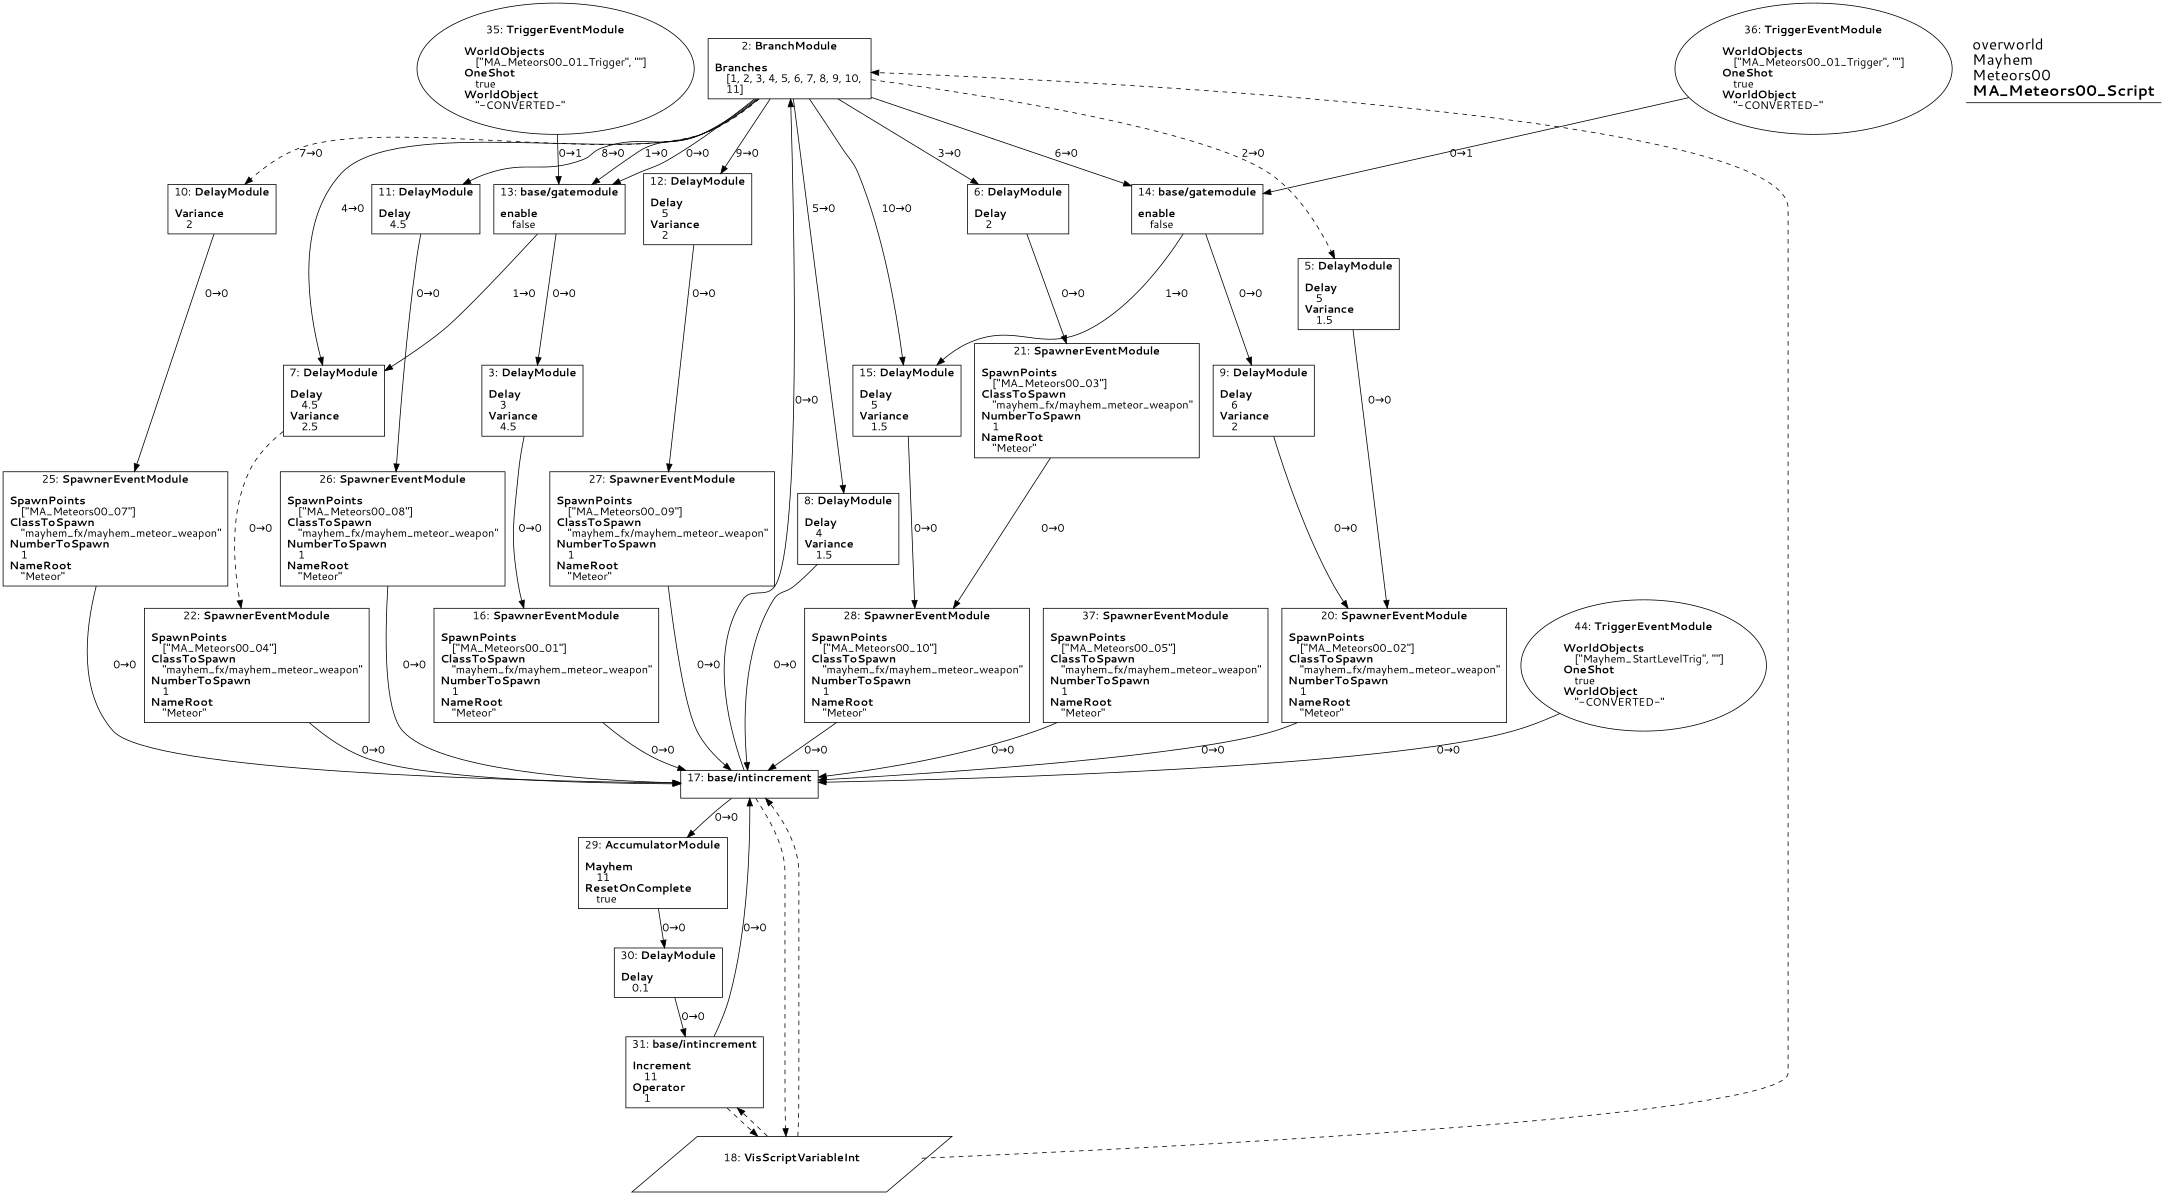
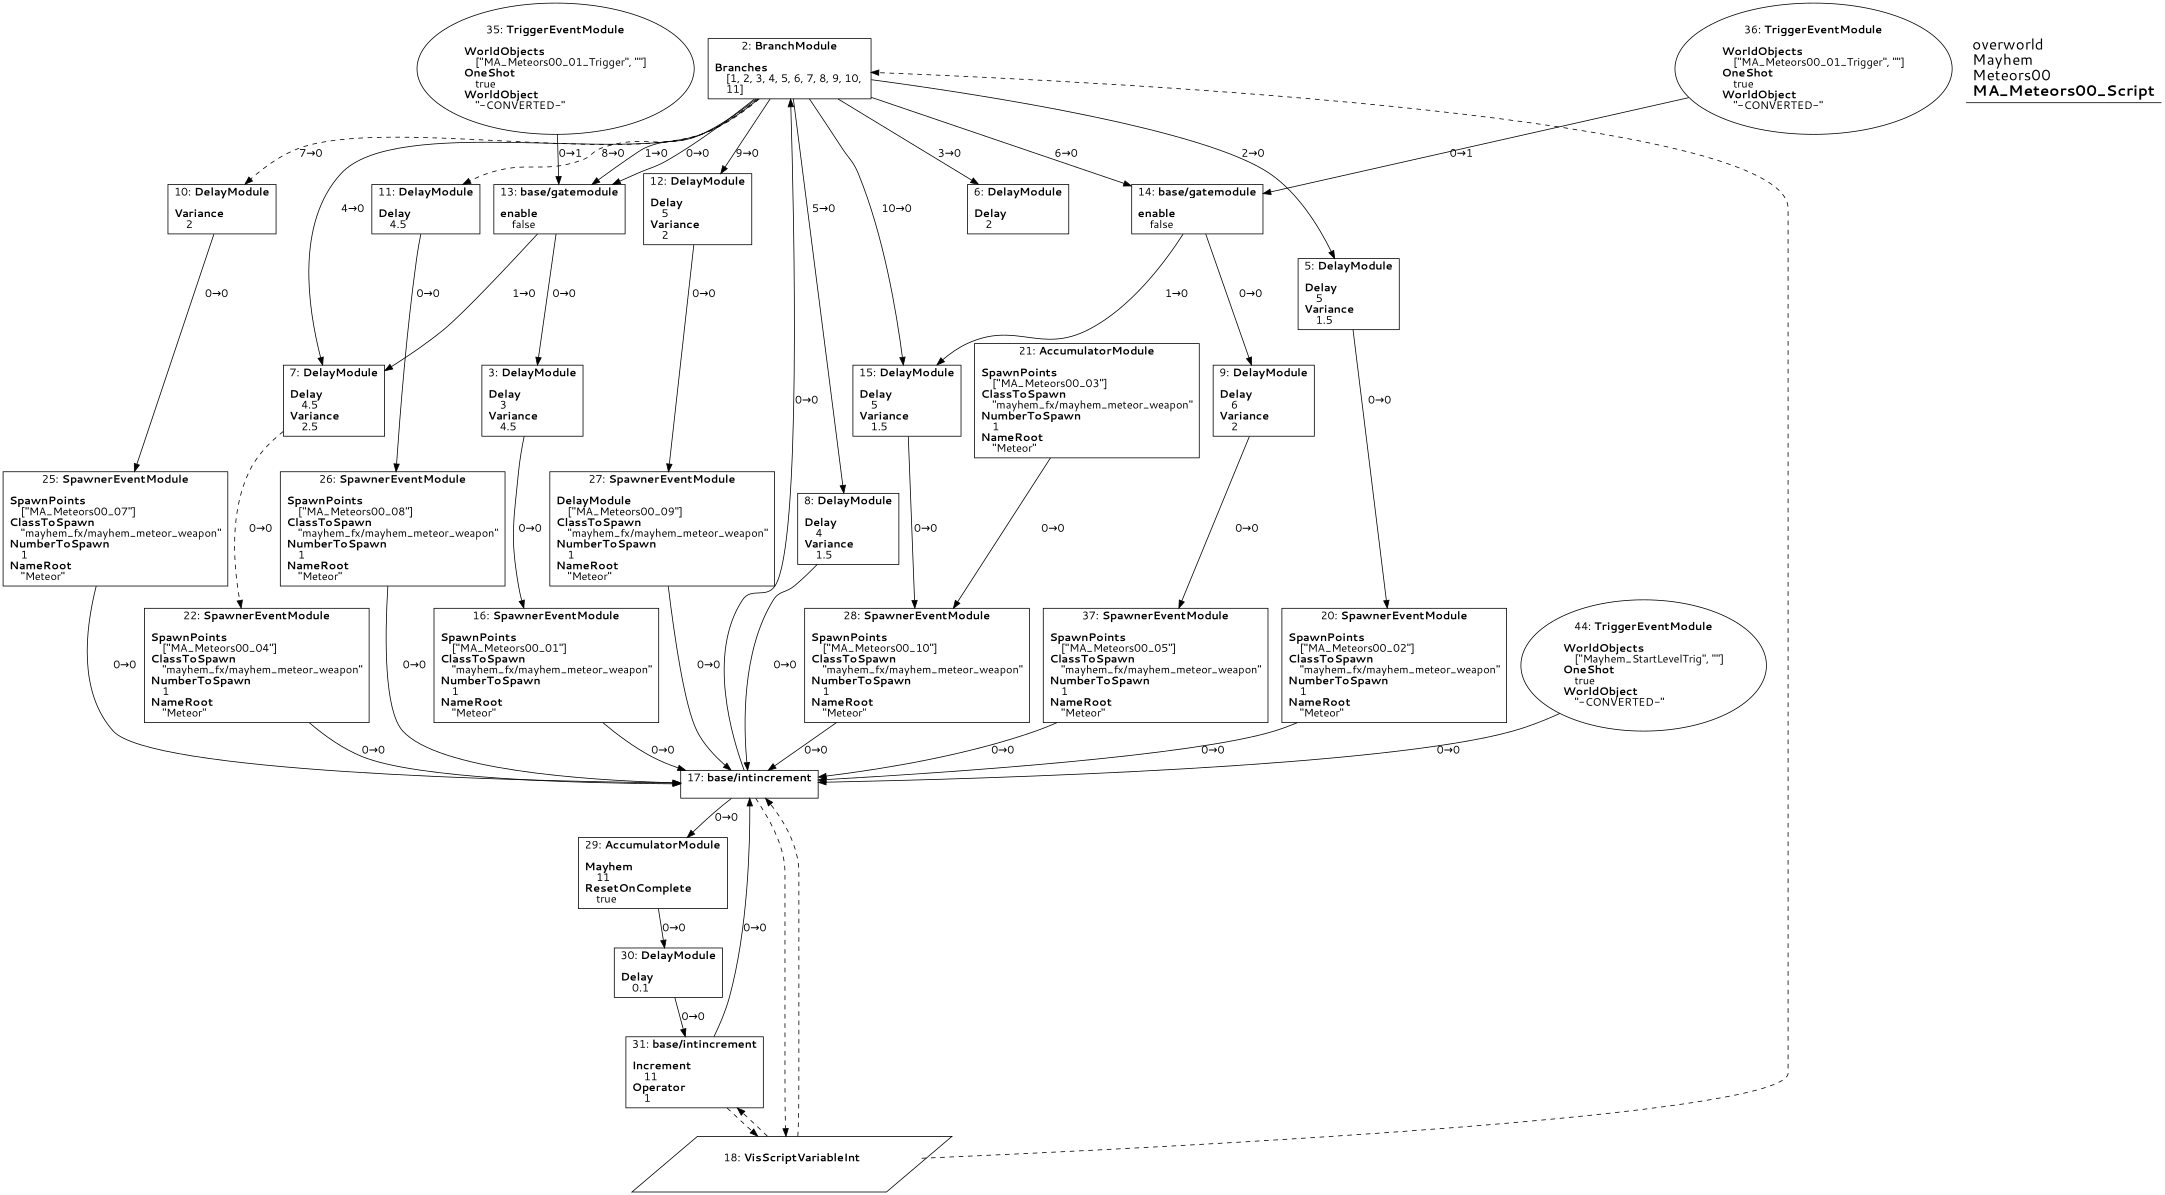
(1123, 123) -> (1123, 123)
(595, 152) -> (595, 152)
(1045, 285) -> none
(1097, 351) -> (1097, 351)
(595, 501) -> (594, 501)
(1304, 521) -> (1216, 519)
